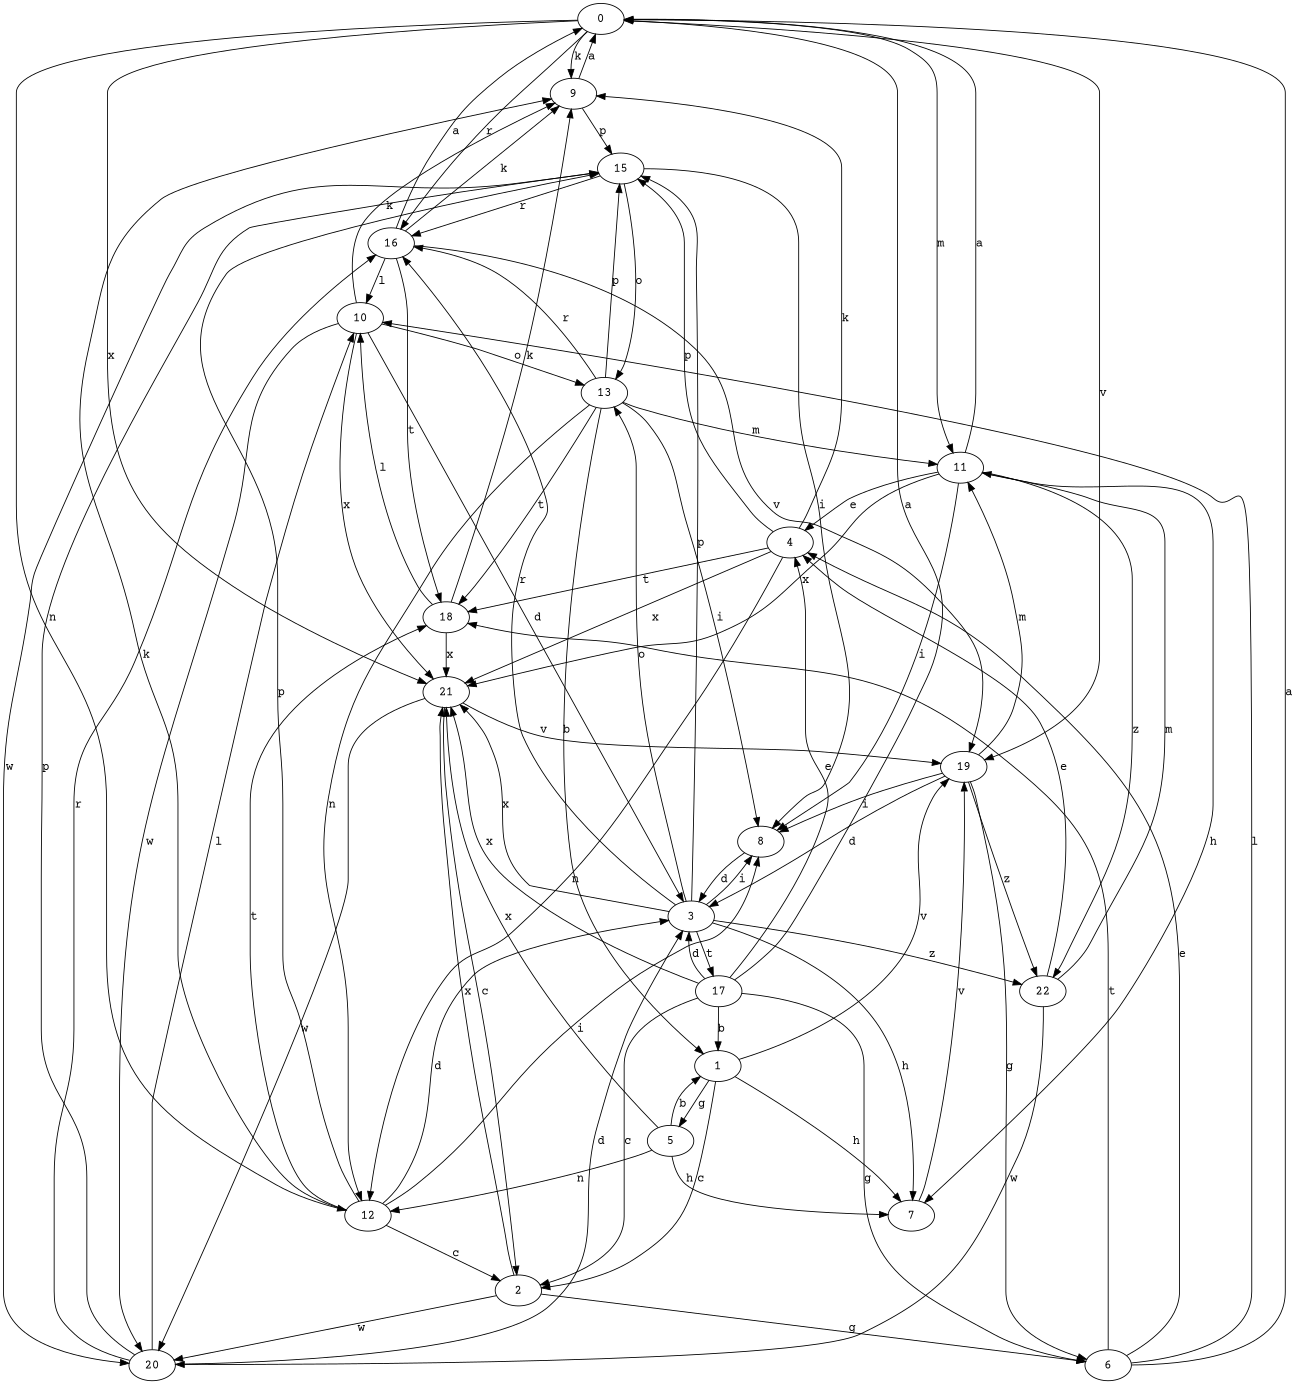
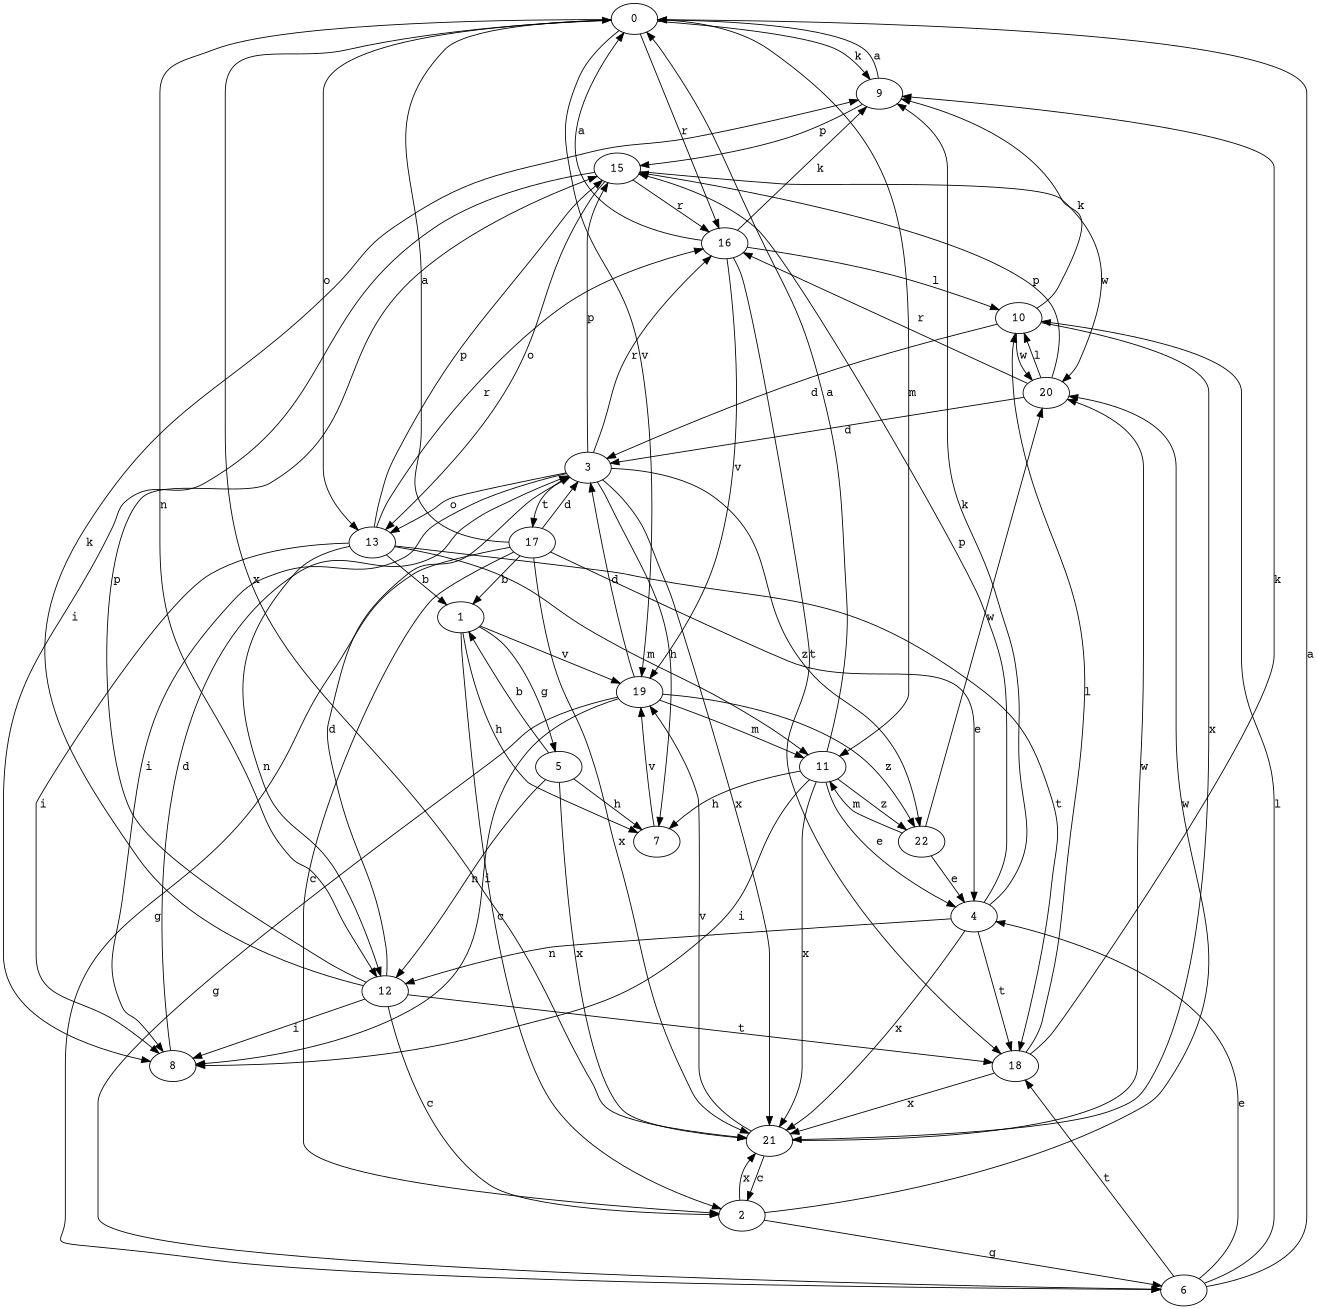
(485, 352) -> (323, 158)
